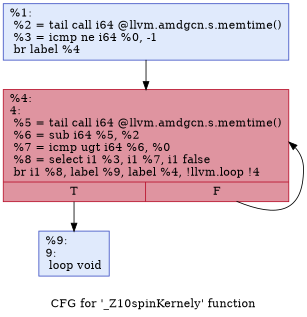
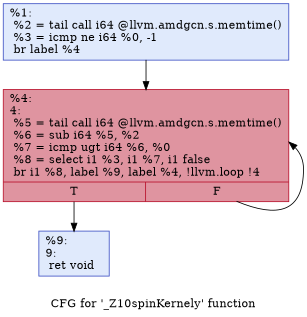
(74, 265) -> (70, 265)
